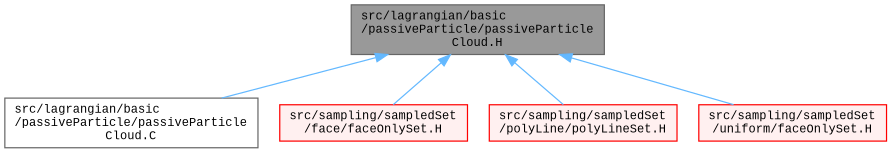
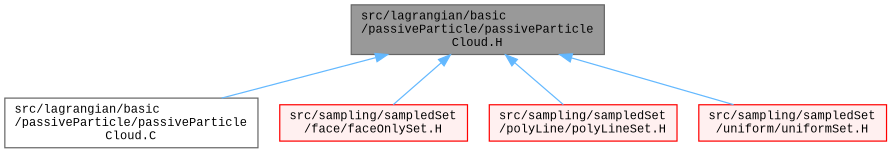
(793, 123) -> (793, 123)
